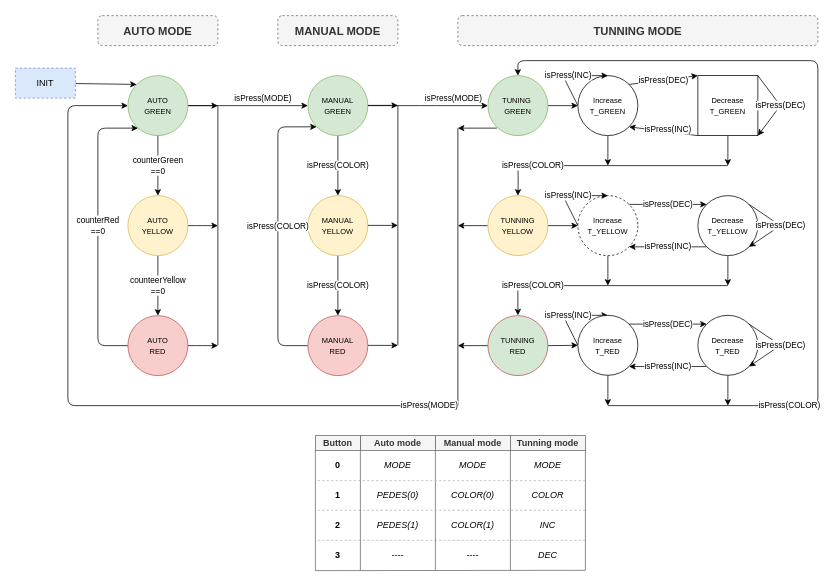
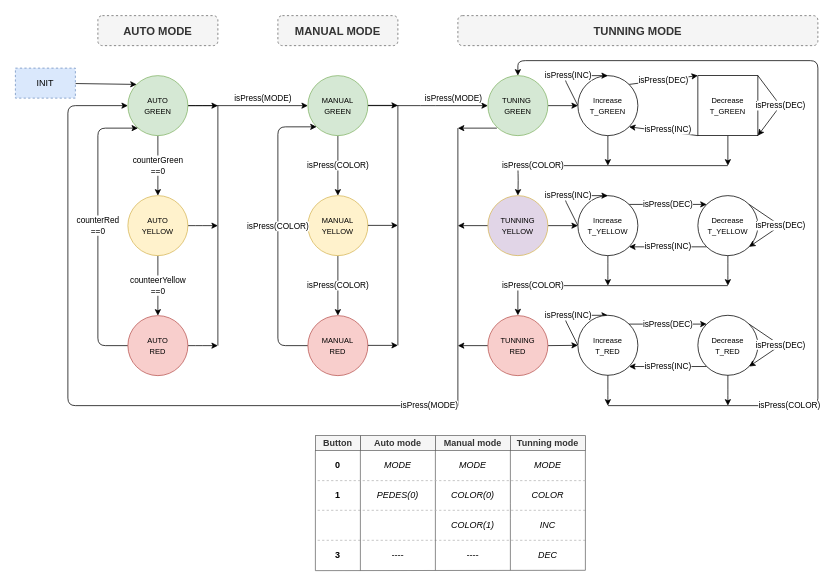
(518, 225) -> (518, 225)
(608, 225) -> (608, 225)
(518, 345) -> (518, 345)
(338, 525) -> none
(398, 525) -> none
